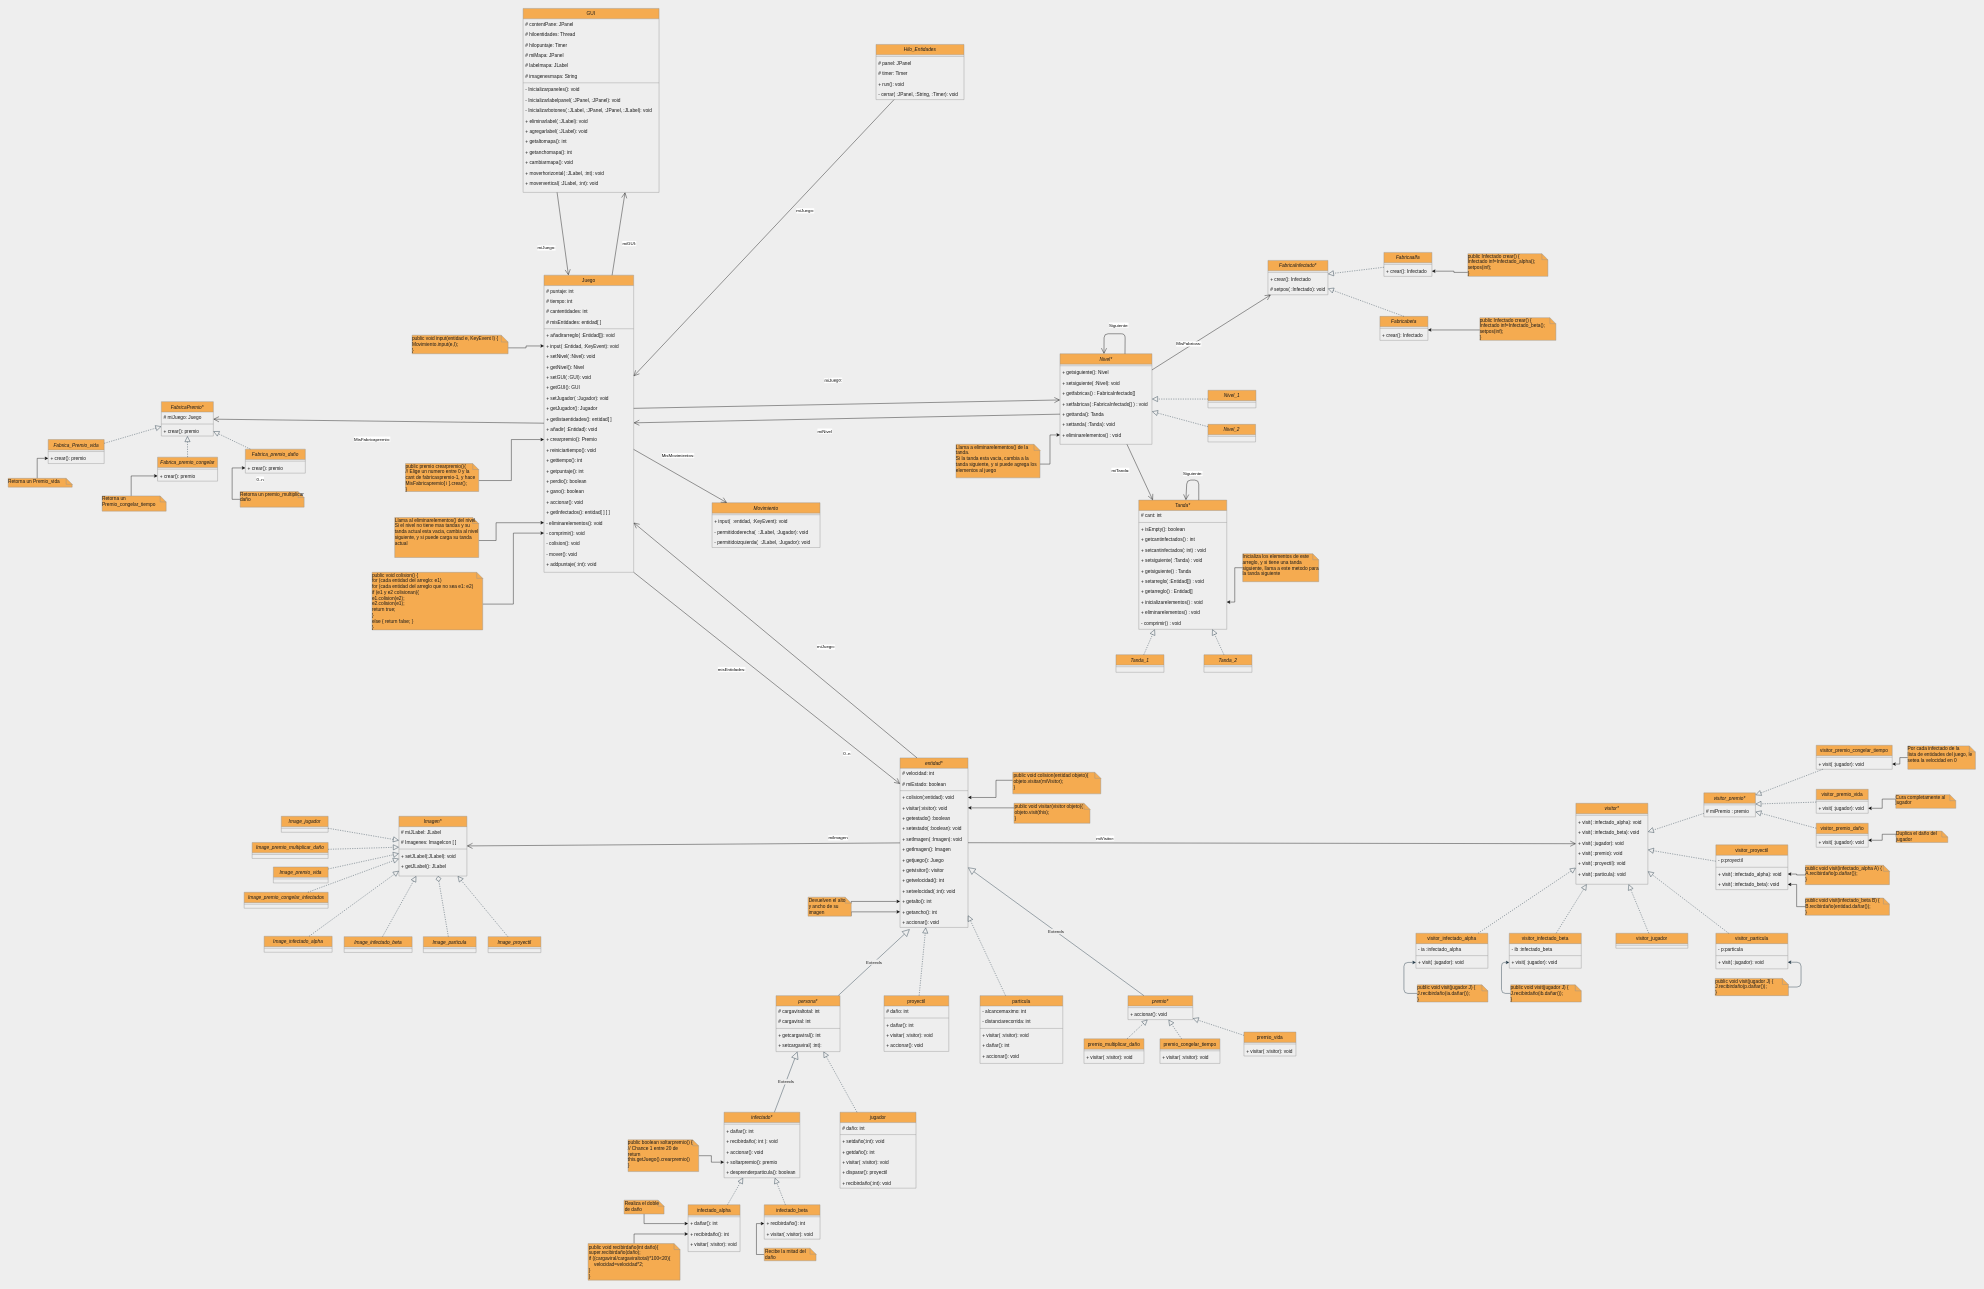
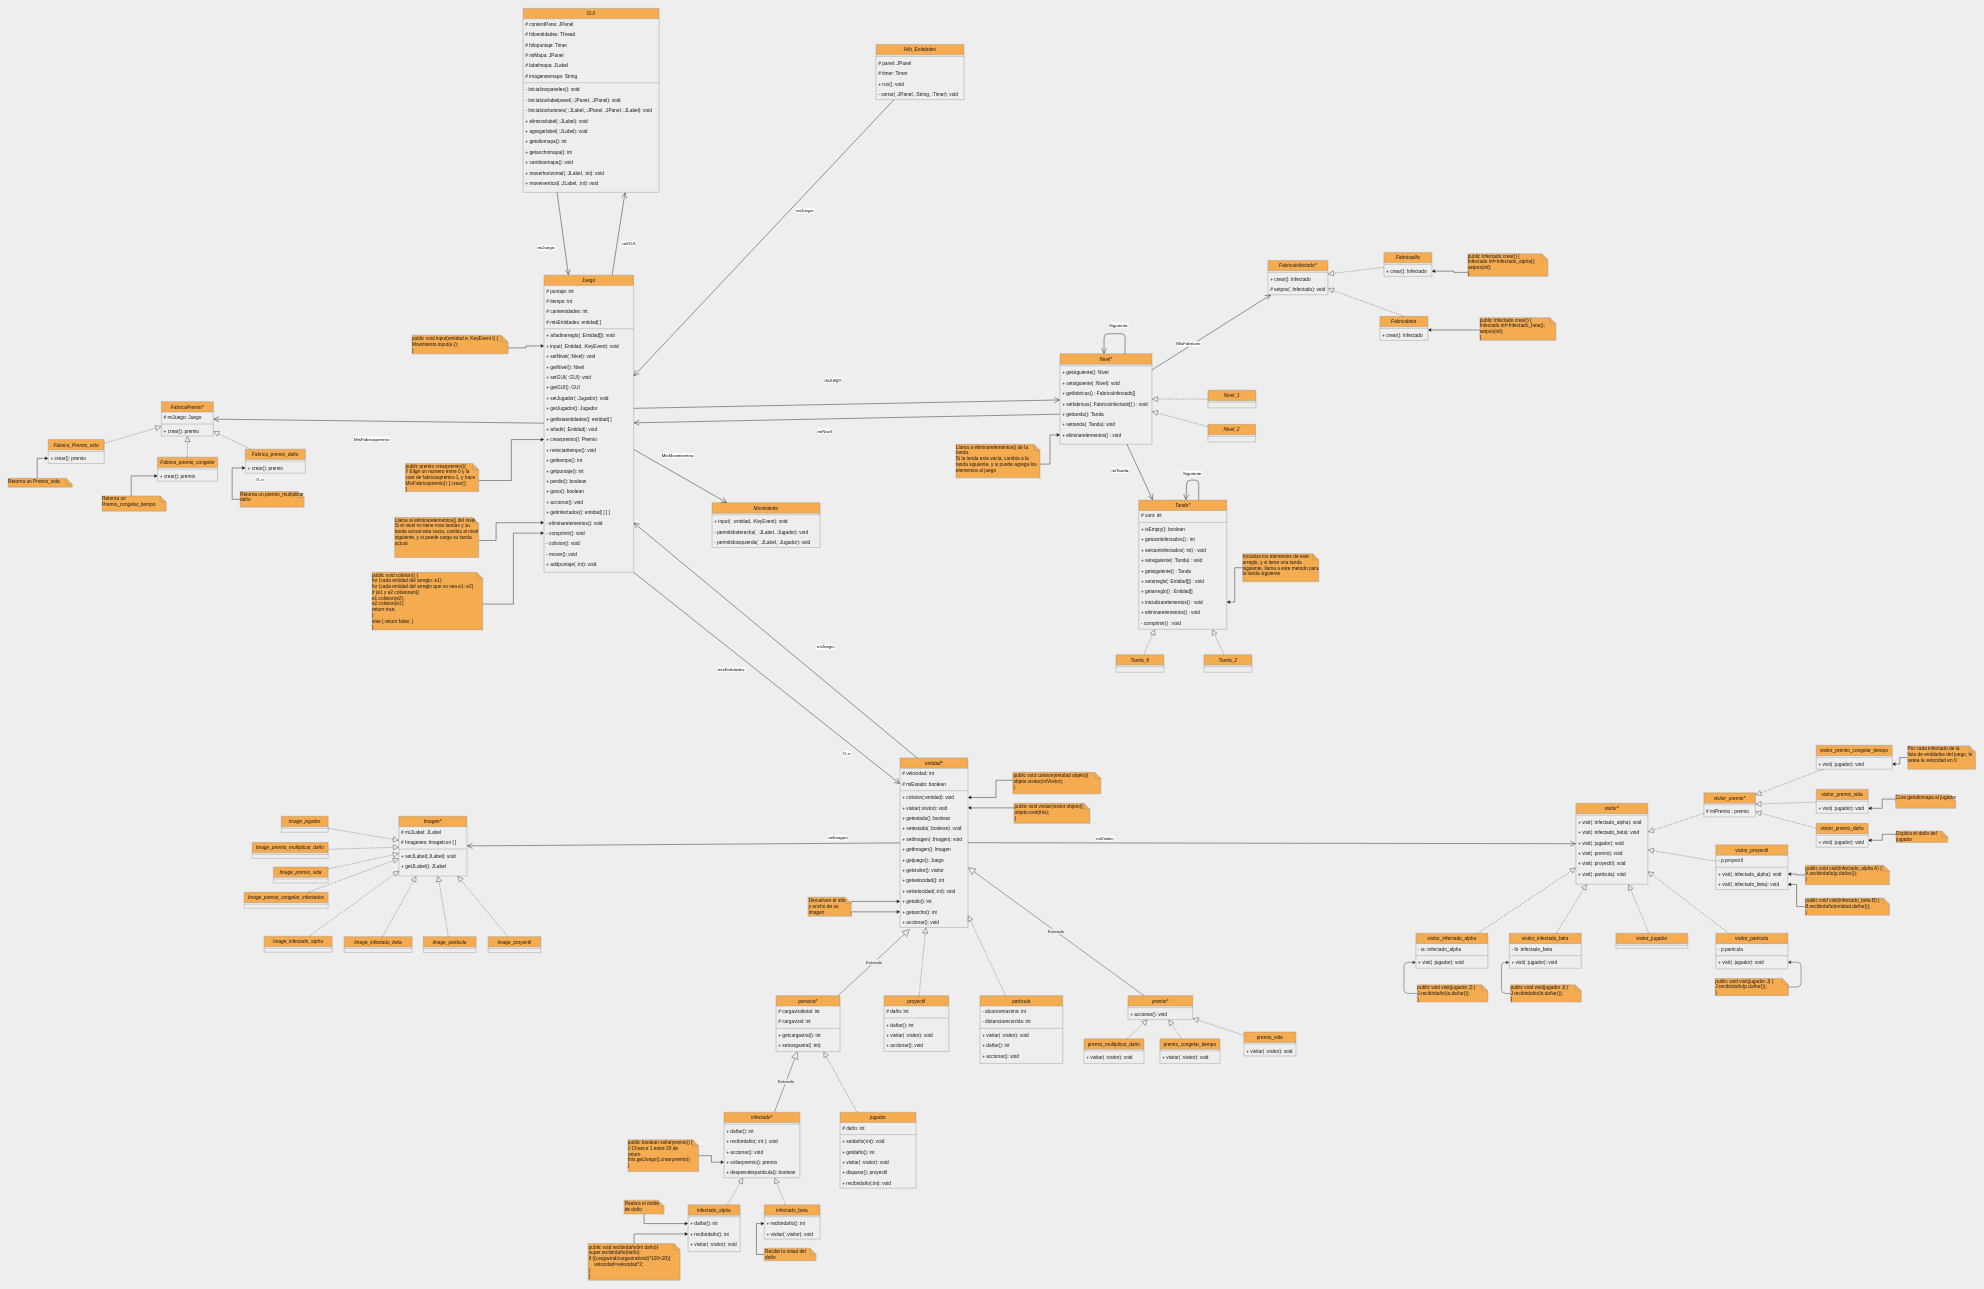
(1140, 660) -> (1140, 660)
(1927, 800) -> (1927, 800)
(439, 882) -> (439, 883)
